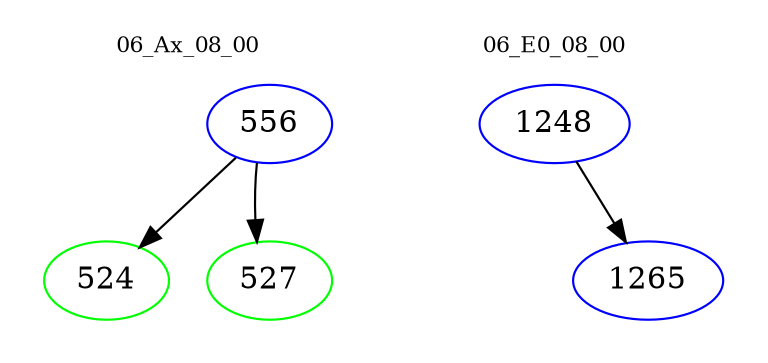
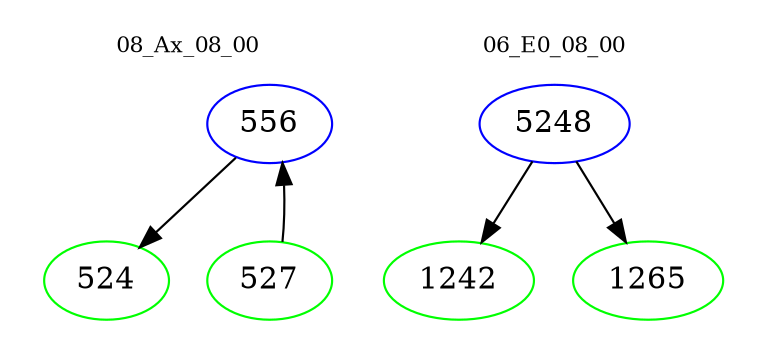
(188, 47) -> (188, 47)
(555, 124) -> (555, 124)
(255, 191) -> (284, 214)
none -> (459, 281)
(648, 281) -> (648, 281)
